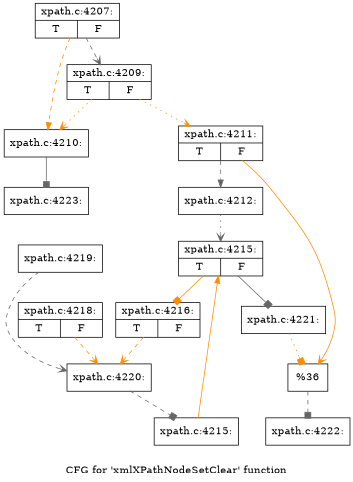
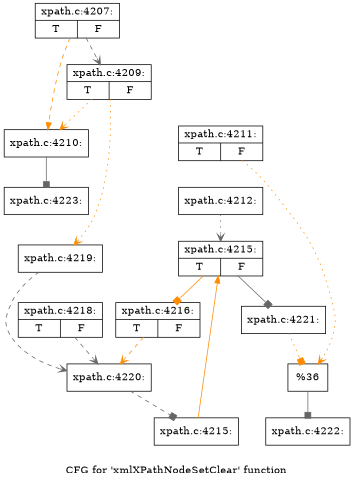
(162, 111) -> (106, 172)
(221, 170) -> none
(314, 250) -> (314, 250)
(84, 348) -> (84, 348)
(308, 401) -> (308, 401)
